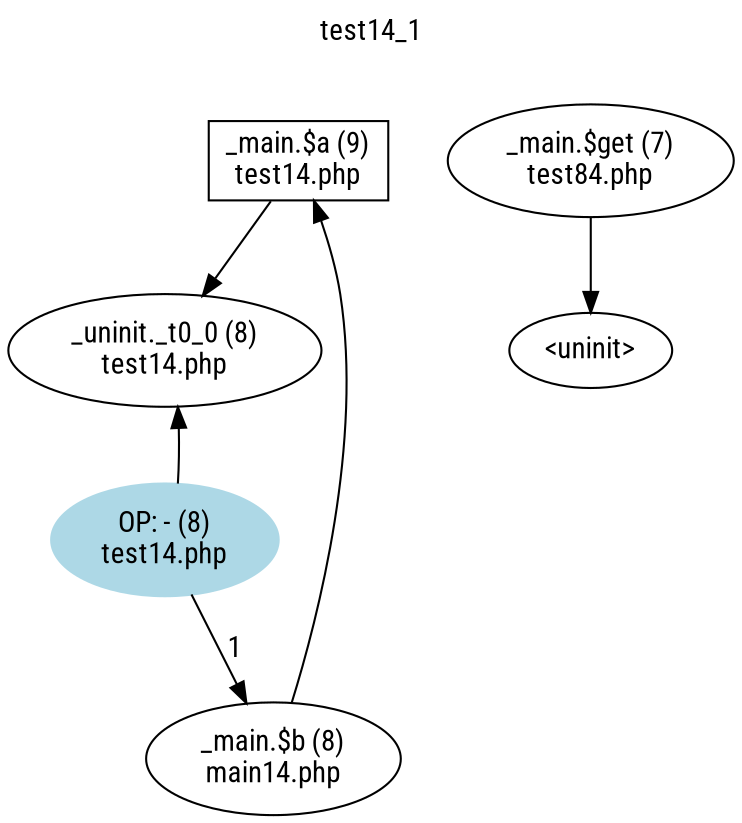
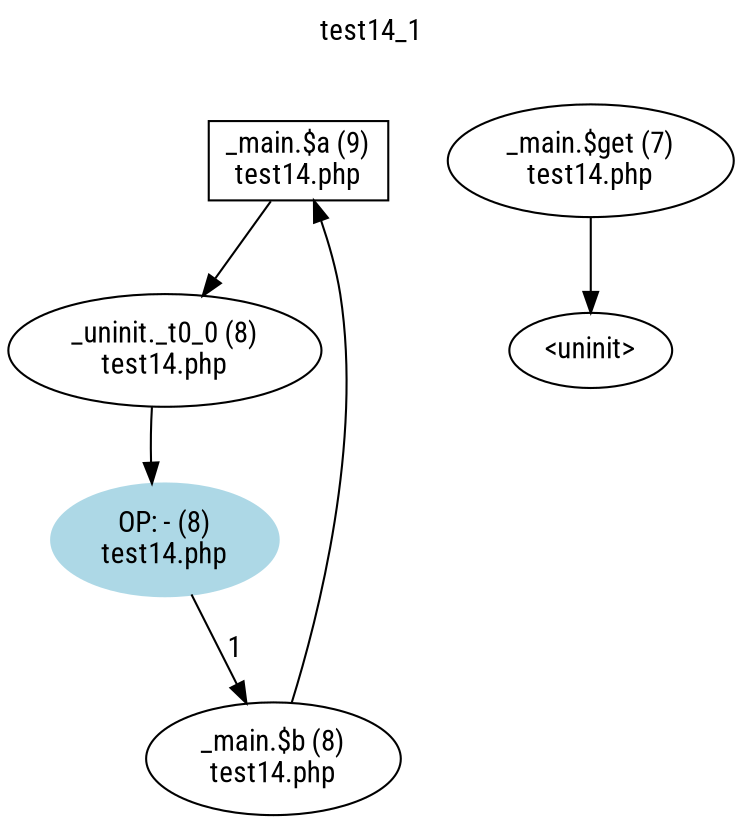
(591, 161) -> (591, 161)
(179, 456) -> (151, 435)
(273, 759) -> (273, 759)
